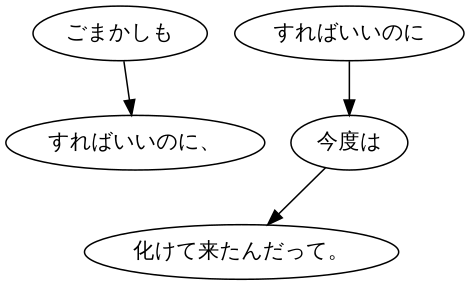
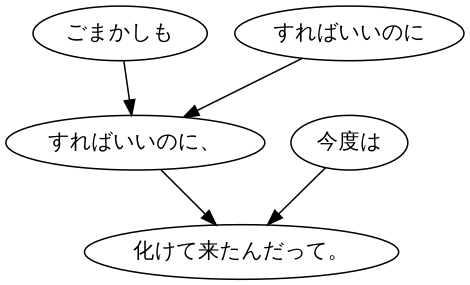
(349, 81) -> (250, 84)
none -> (183, 192)
